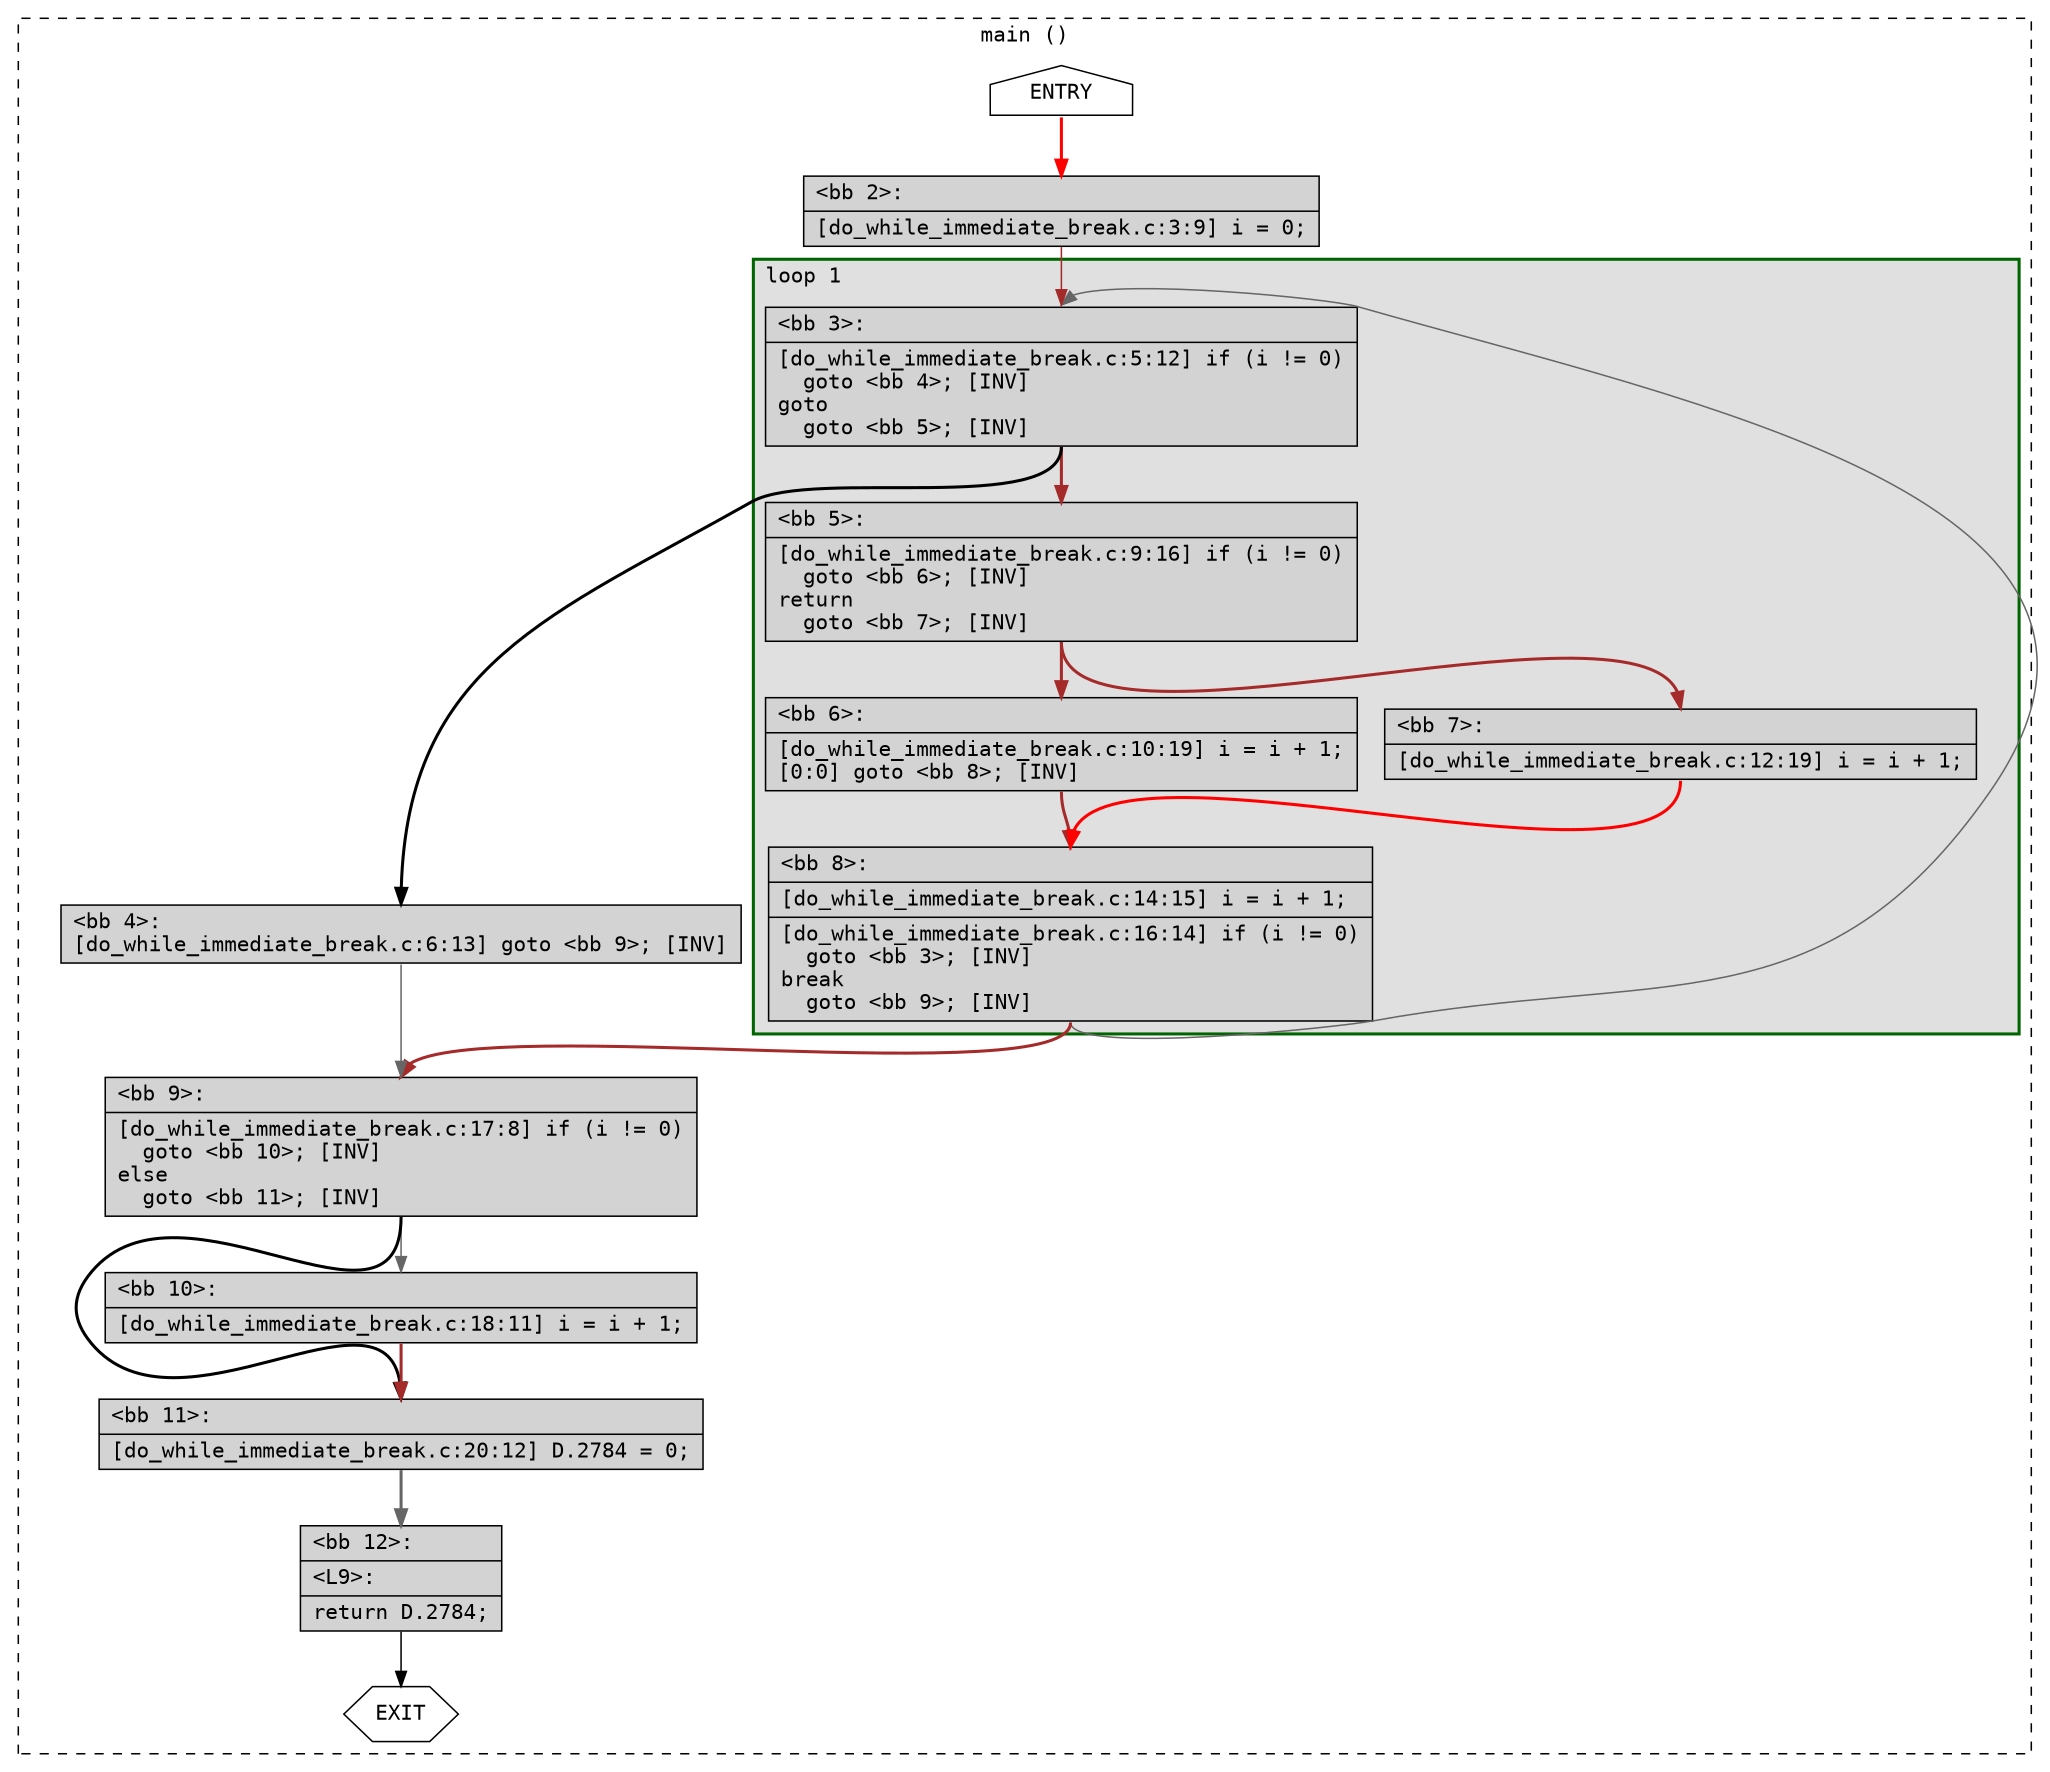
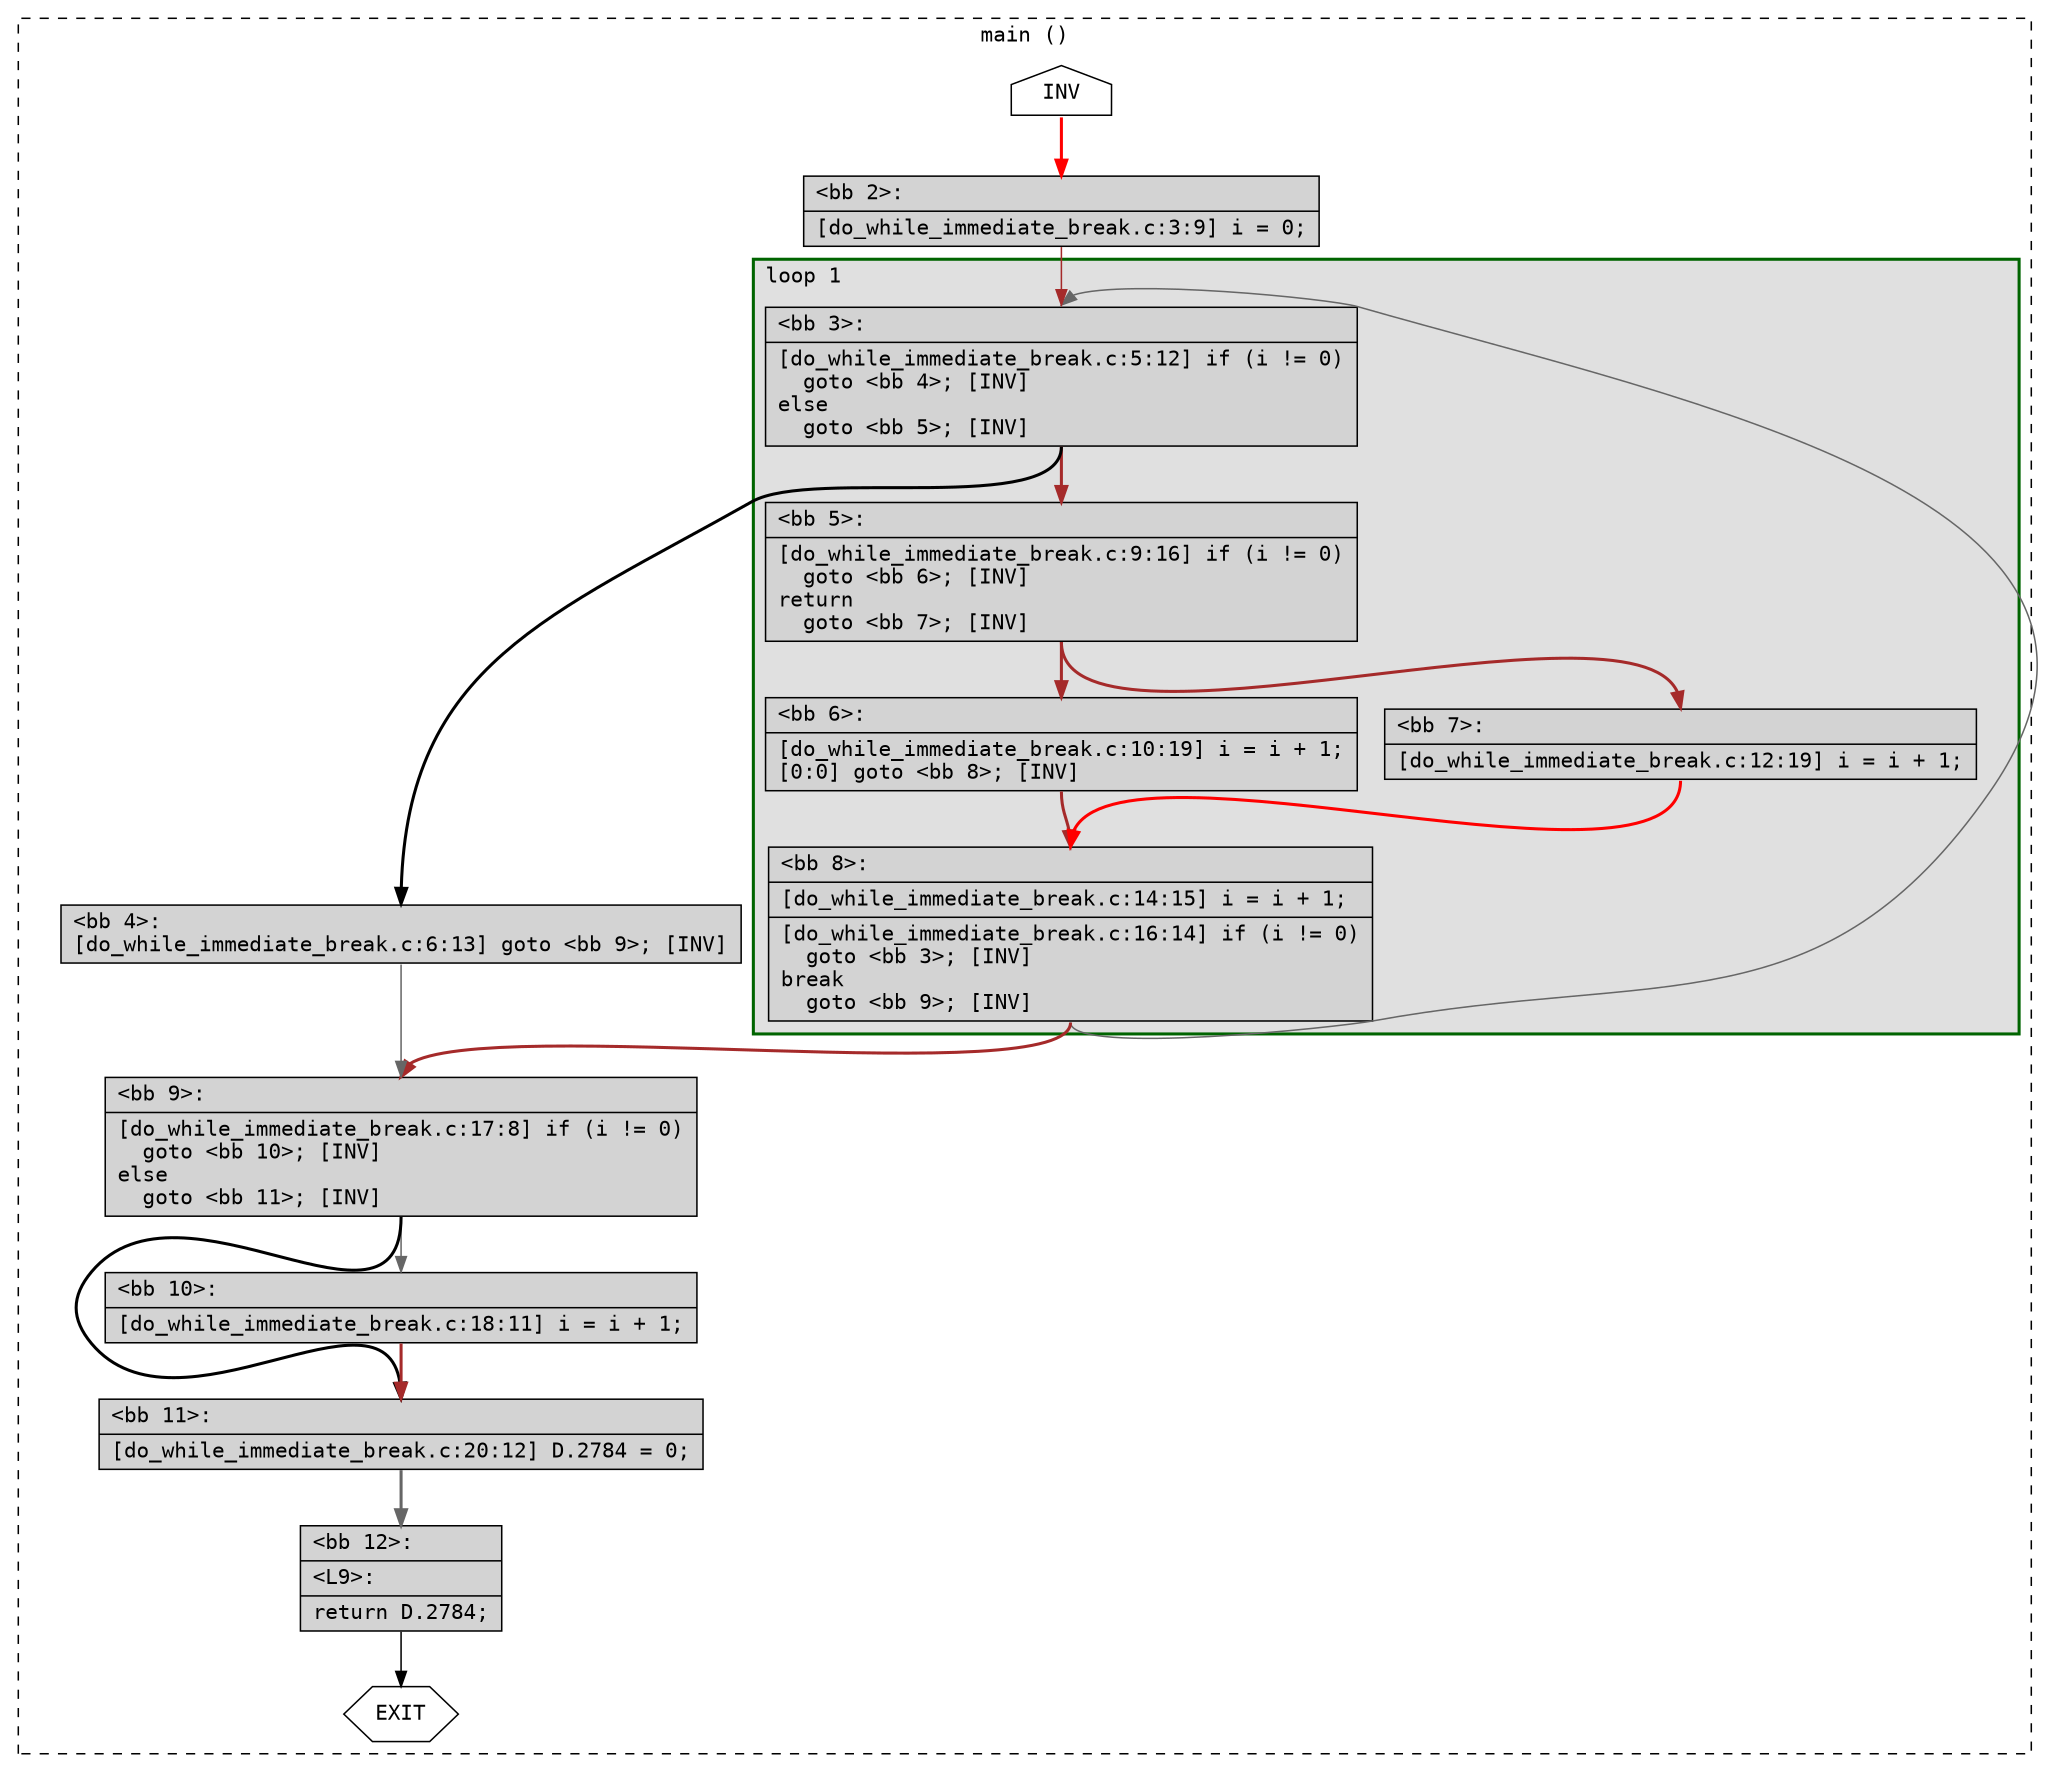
(1061, 93) -> (1061, 93)
(804, 405) -> (804, 405)
